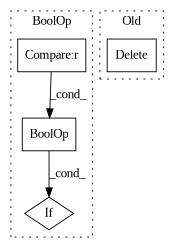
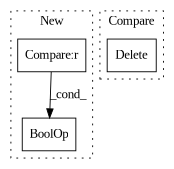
(52, 21) -> (52, 21)
(132, 21) -> (132, 21)
(49, 213) -> none
